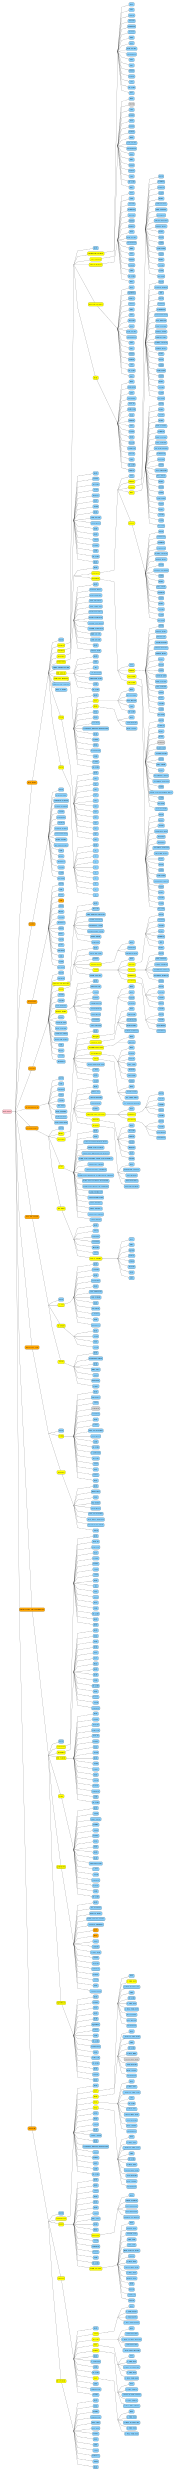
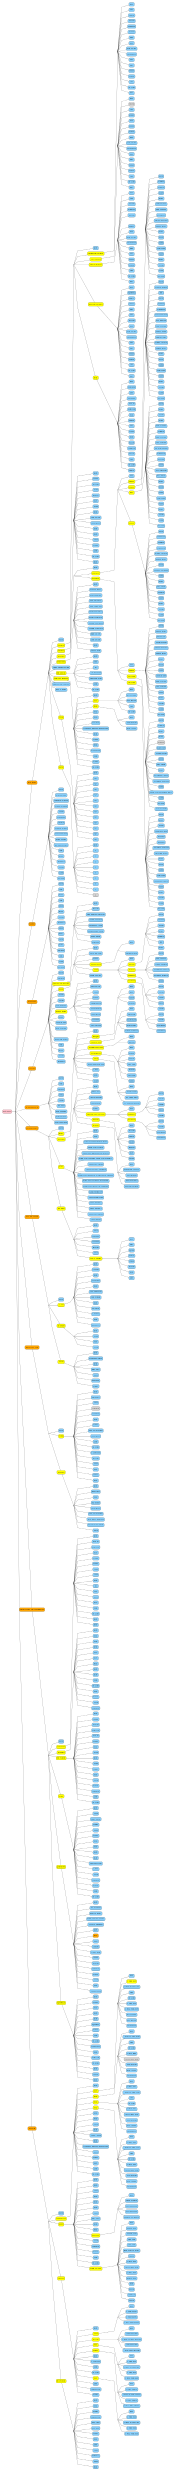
(132, 221) -> none
(96, 895) -> (96, 895)
(61, 901) -> (61, 901)
(132, 948) -> none
(61, 1034) -> none
(96, 1930) -> (96, 1930)
